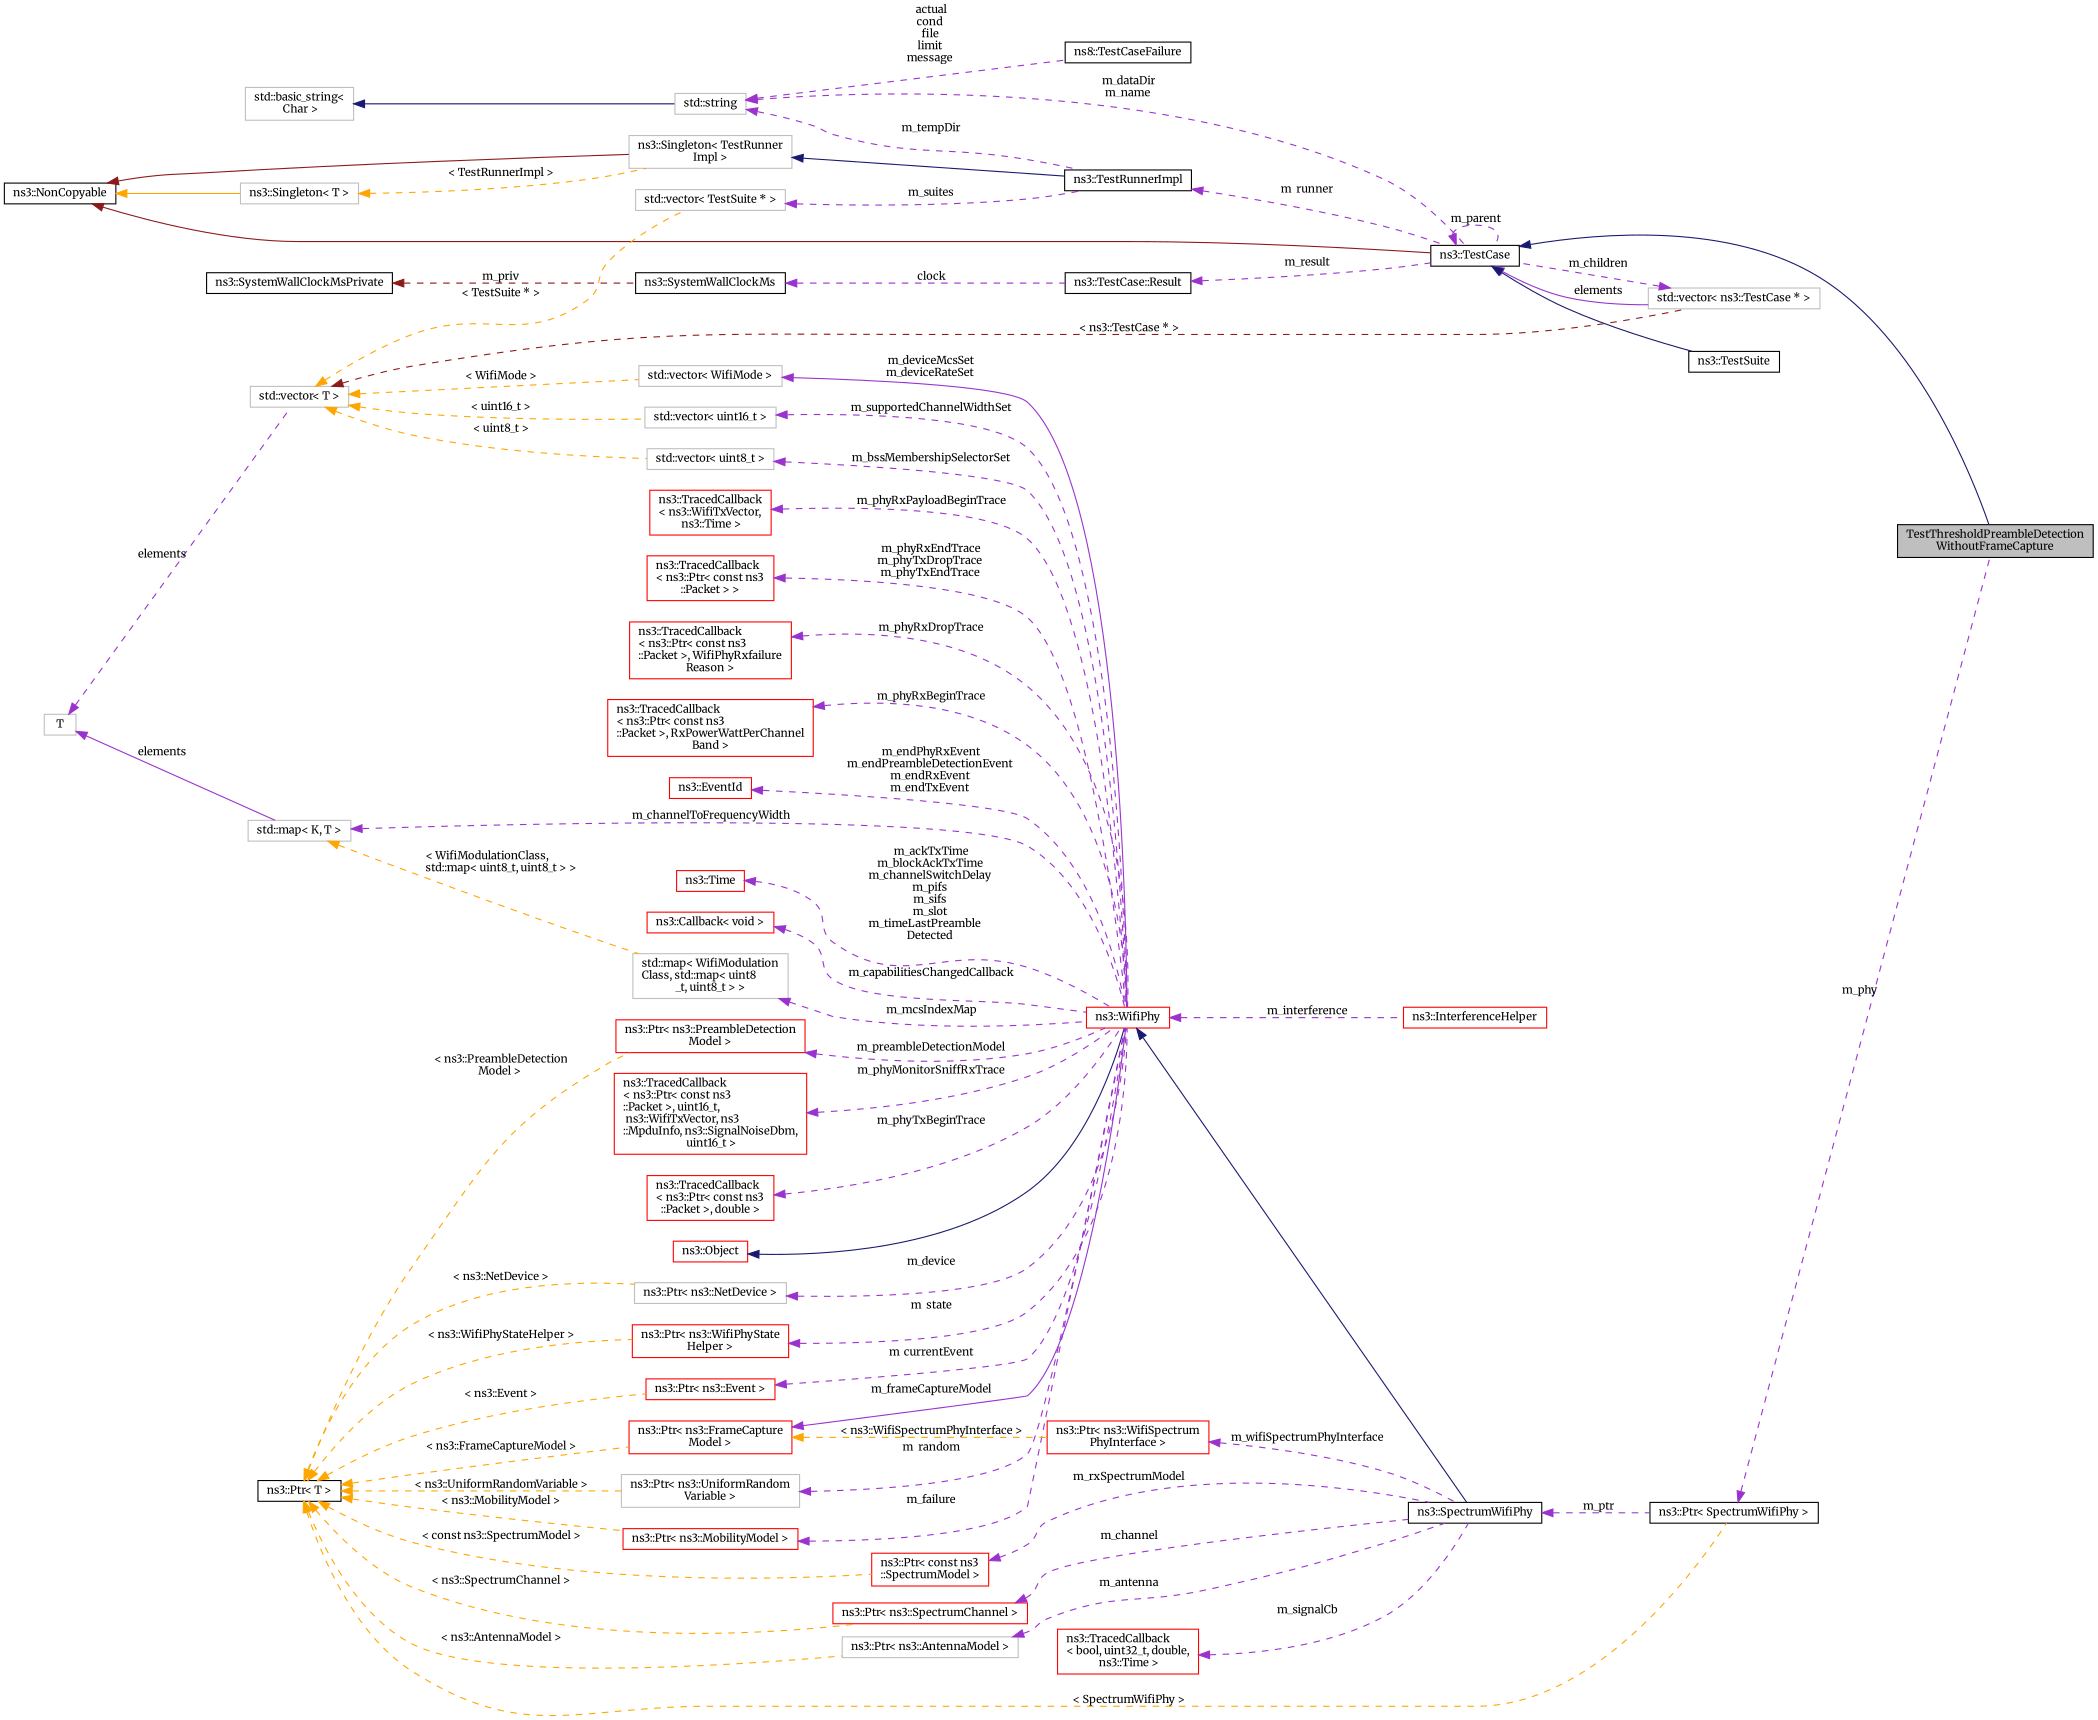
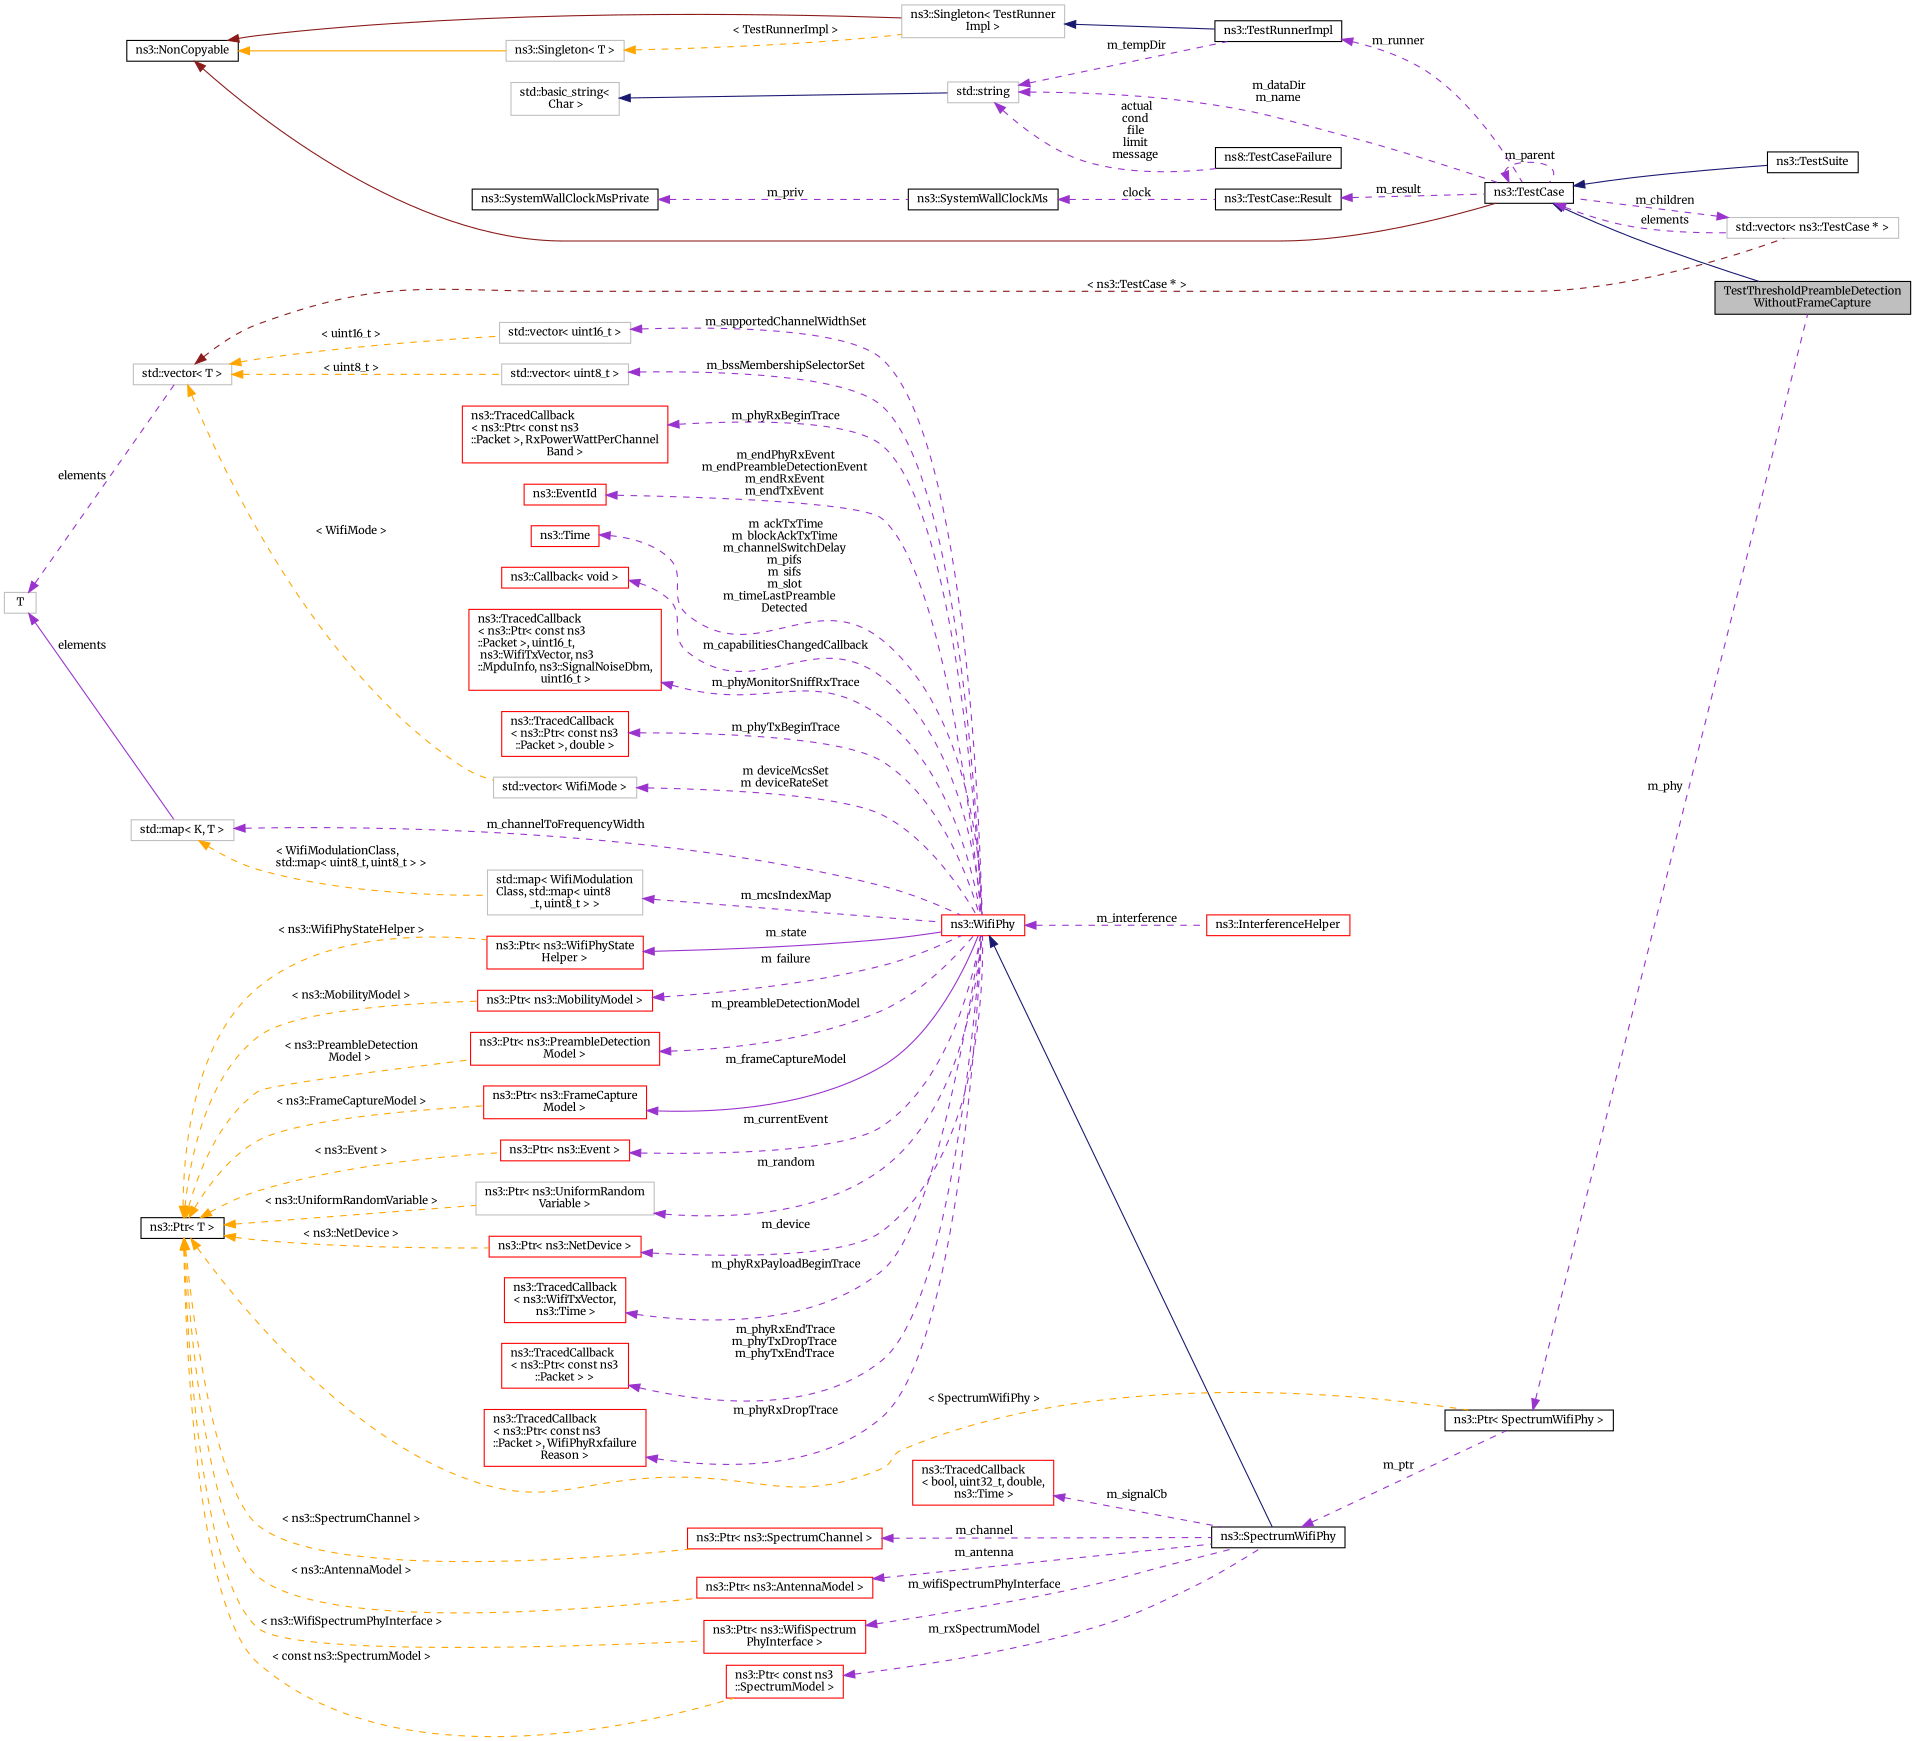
(710, 200) -> none
(520, 283) -> (789, 199)
(1573, 299) -> (1644, 228)
(1094, 580) -> (835, 802)
(710, 1252) -> none
(1055, 1284) -> (798, 946)
(710, 1293) -> (565, 1247)
(925, 1437) -> (285, 1637)
(930, 1647) -> (785, 1588)
